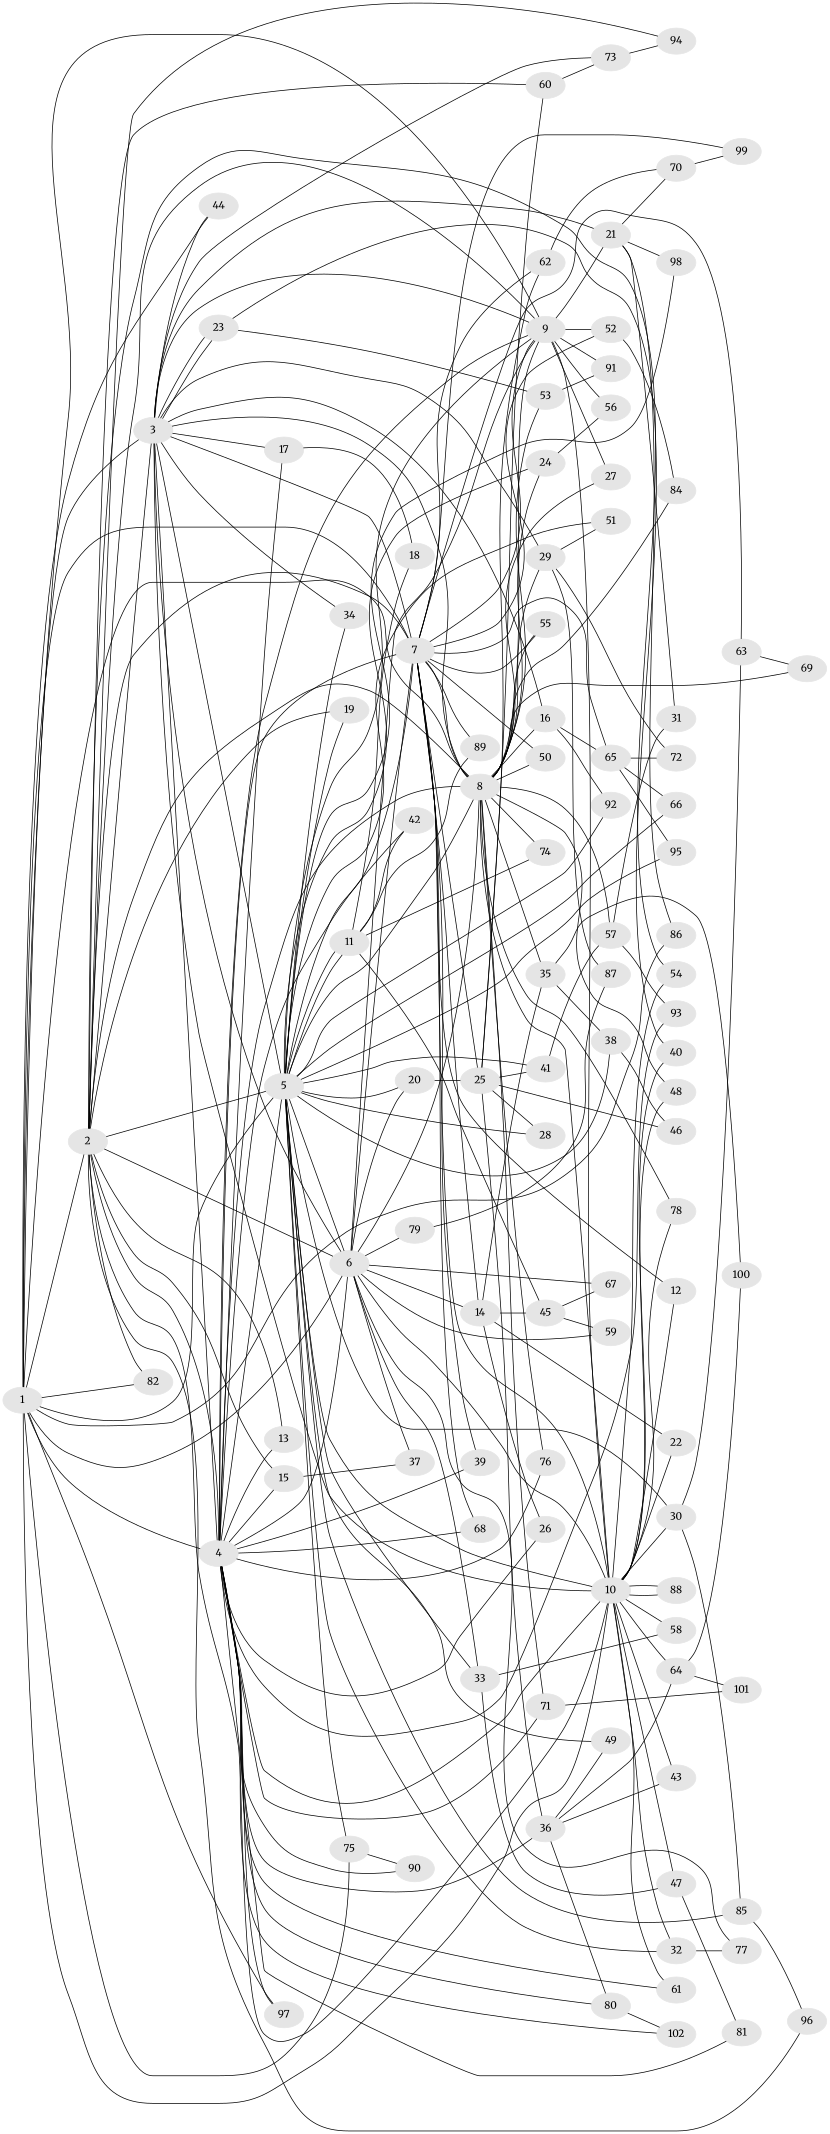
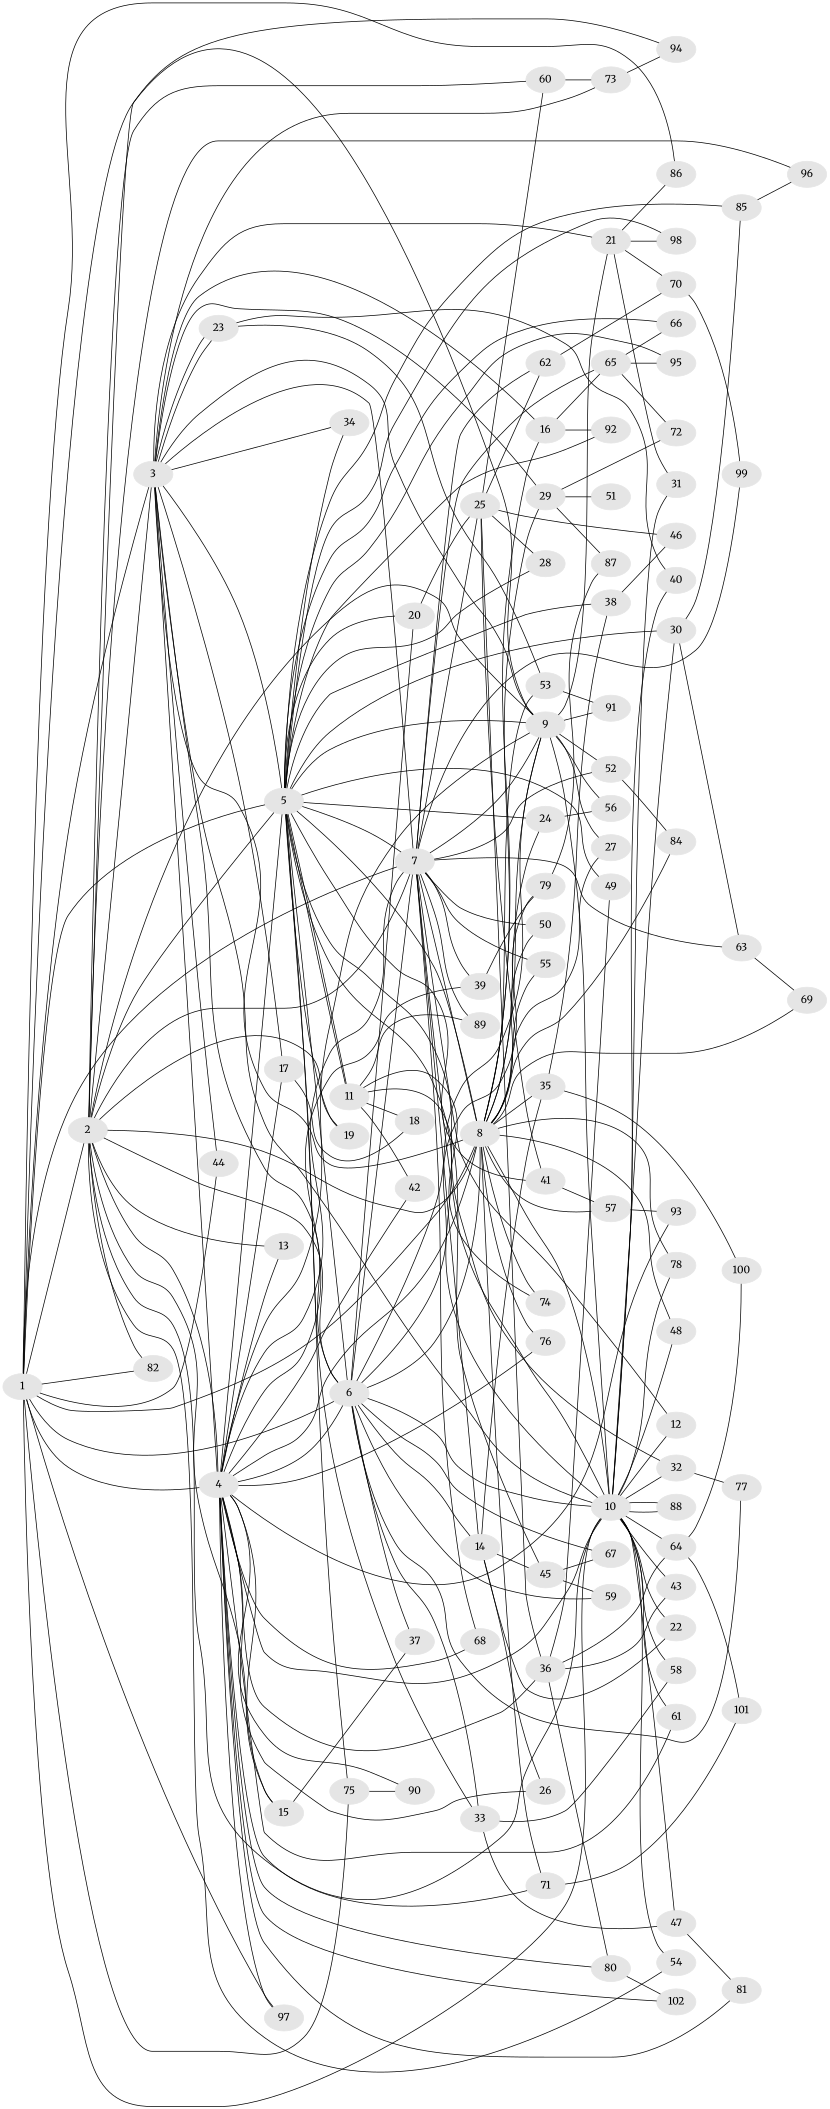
(632, 823) -> (636, 894)
(353, 862) -> none
none -> (508, 934)
